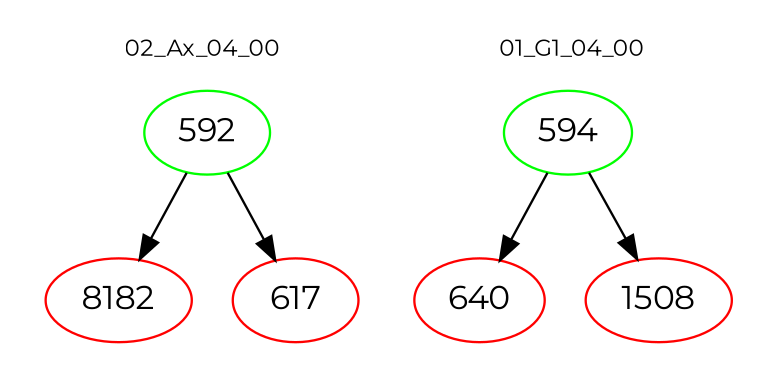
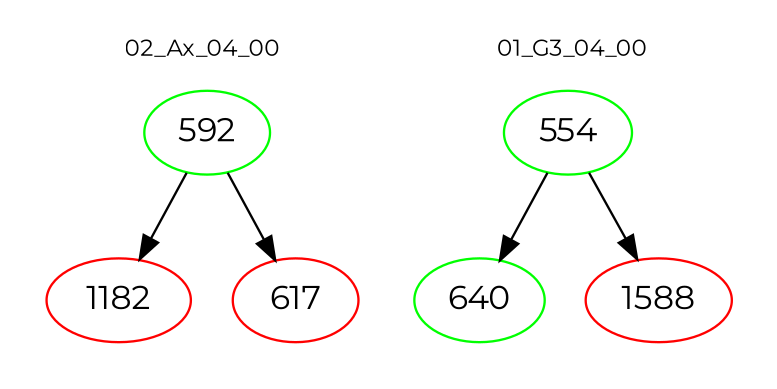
(573, 50) -> (573, 50)
(568, 133) -> (568, 133)
(119, 300) -> (119, 300)
(480, 300) -> (480, 300)
(659, 300) -> (659, 300)
